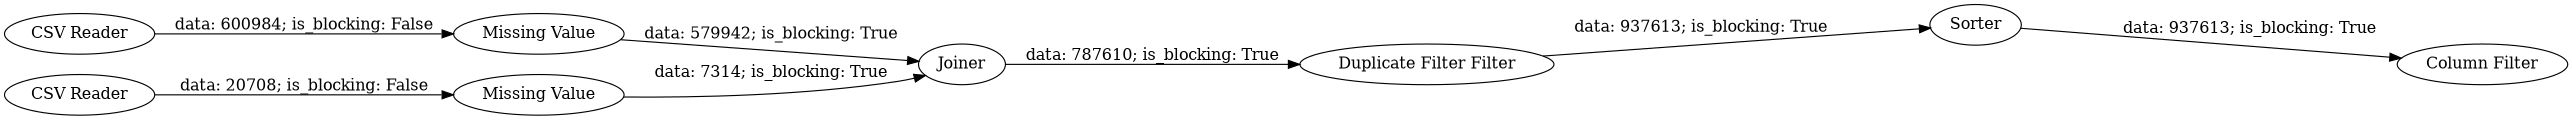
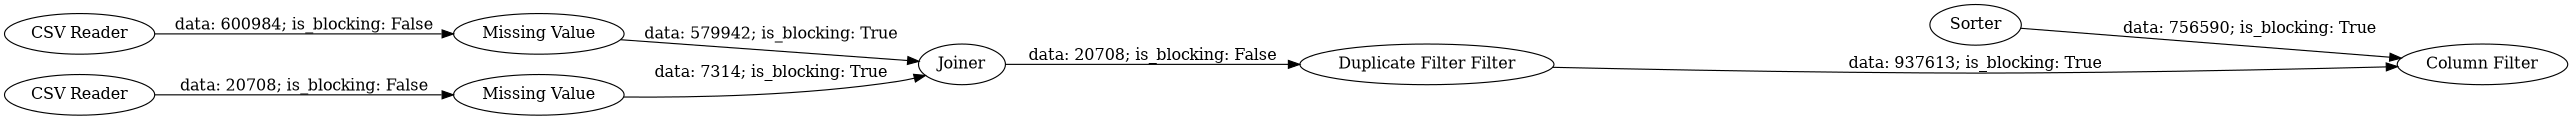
(2250, 29) -> (2250, 29)
(1731, 42) -> (1969, 73)
(1153, 56) -> (1153, 56)
